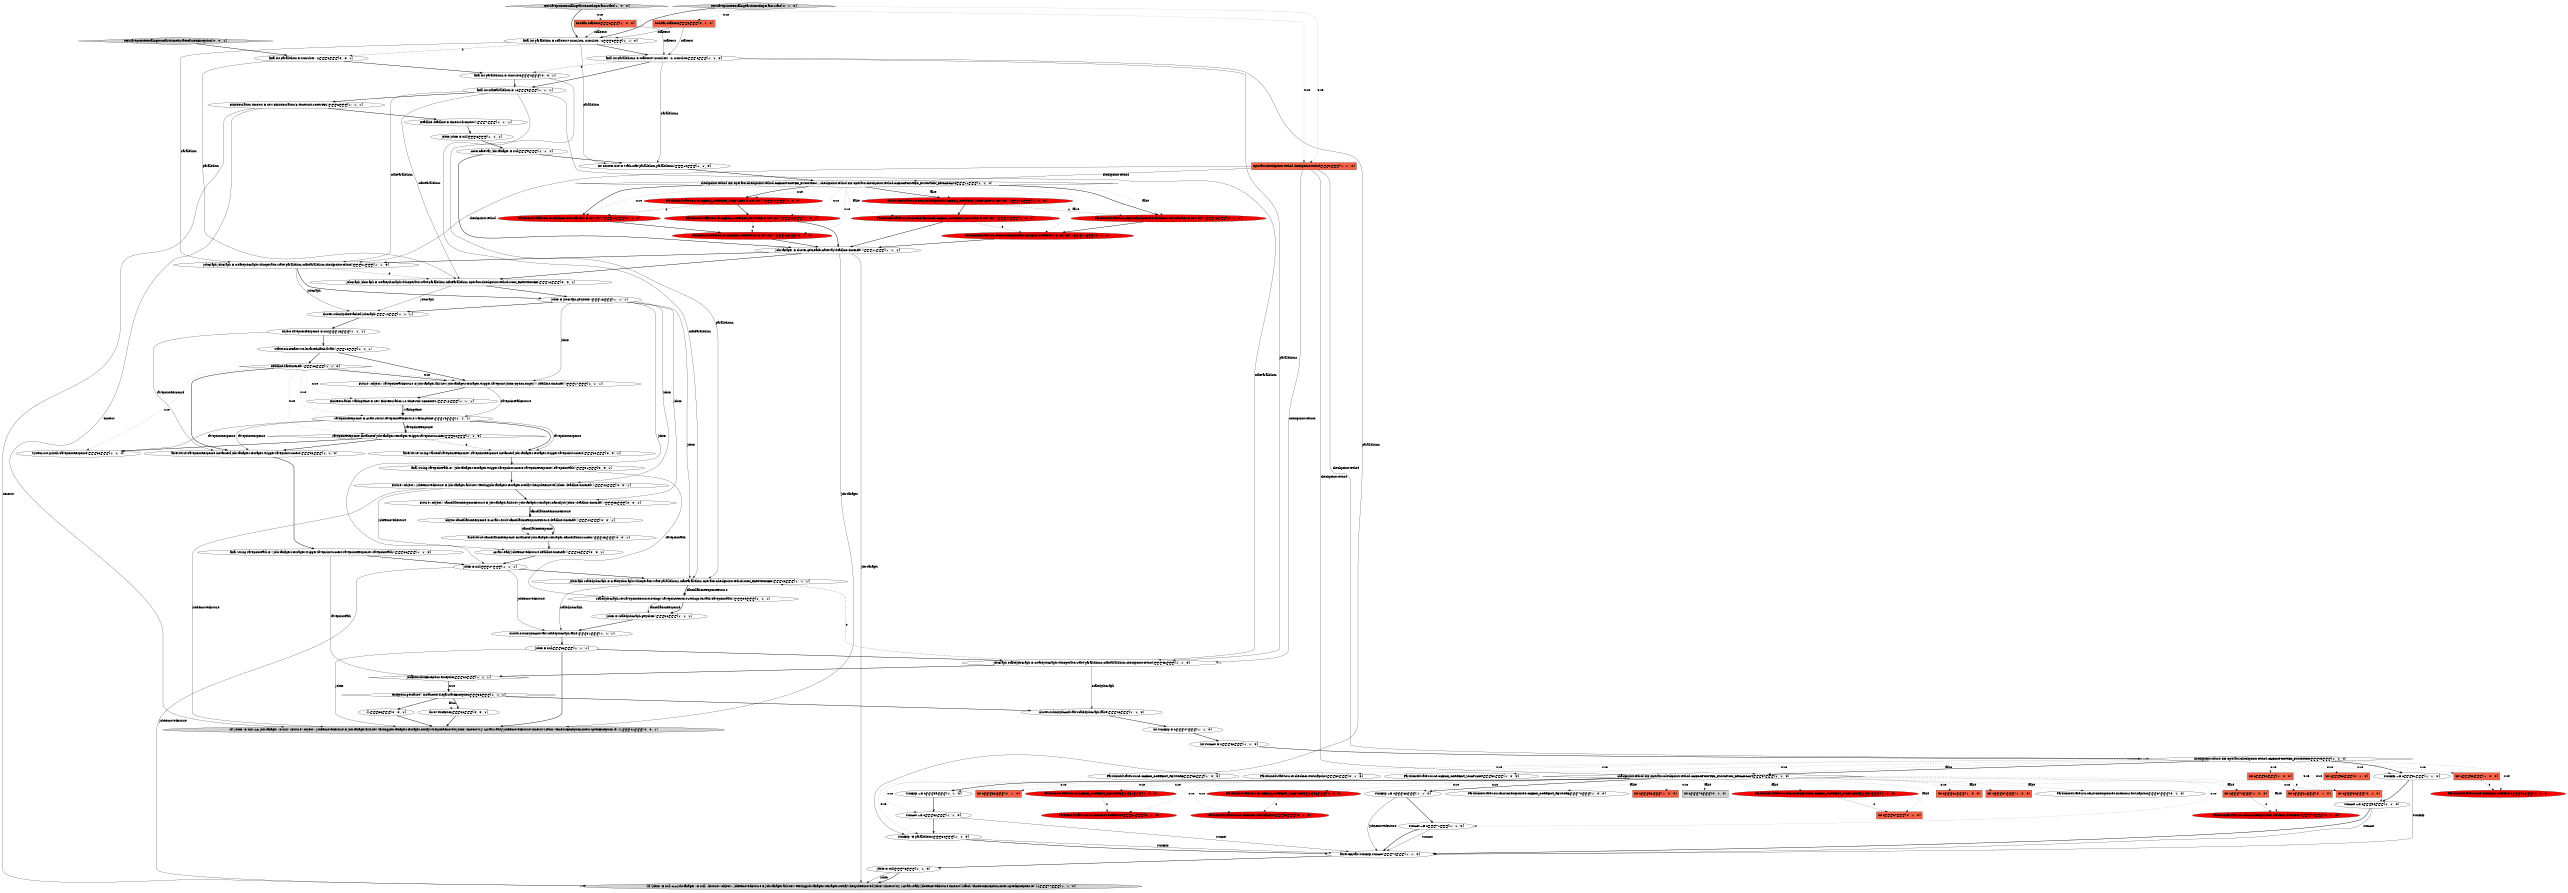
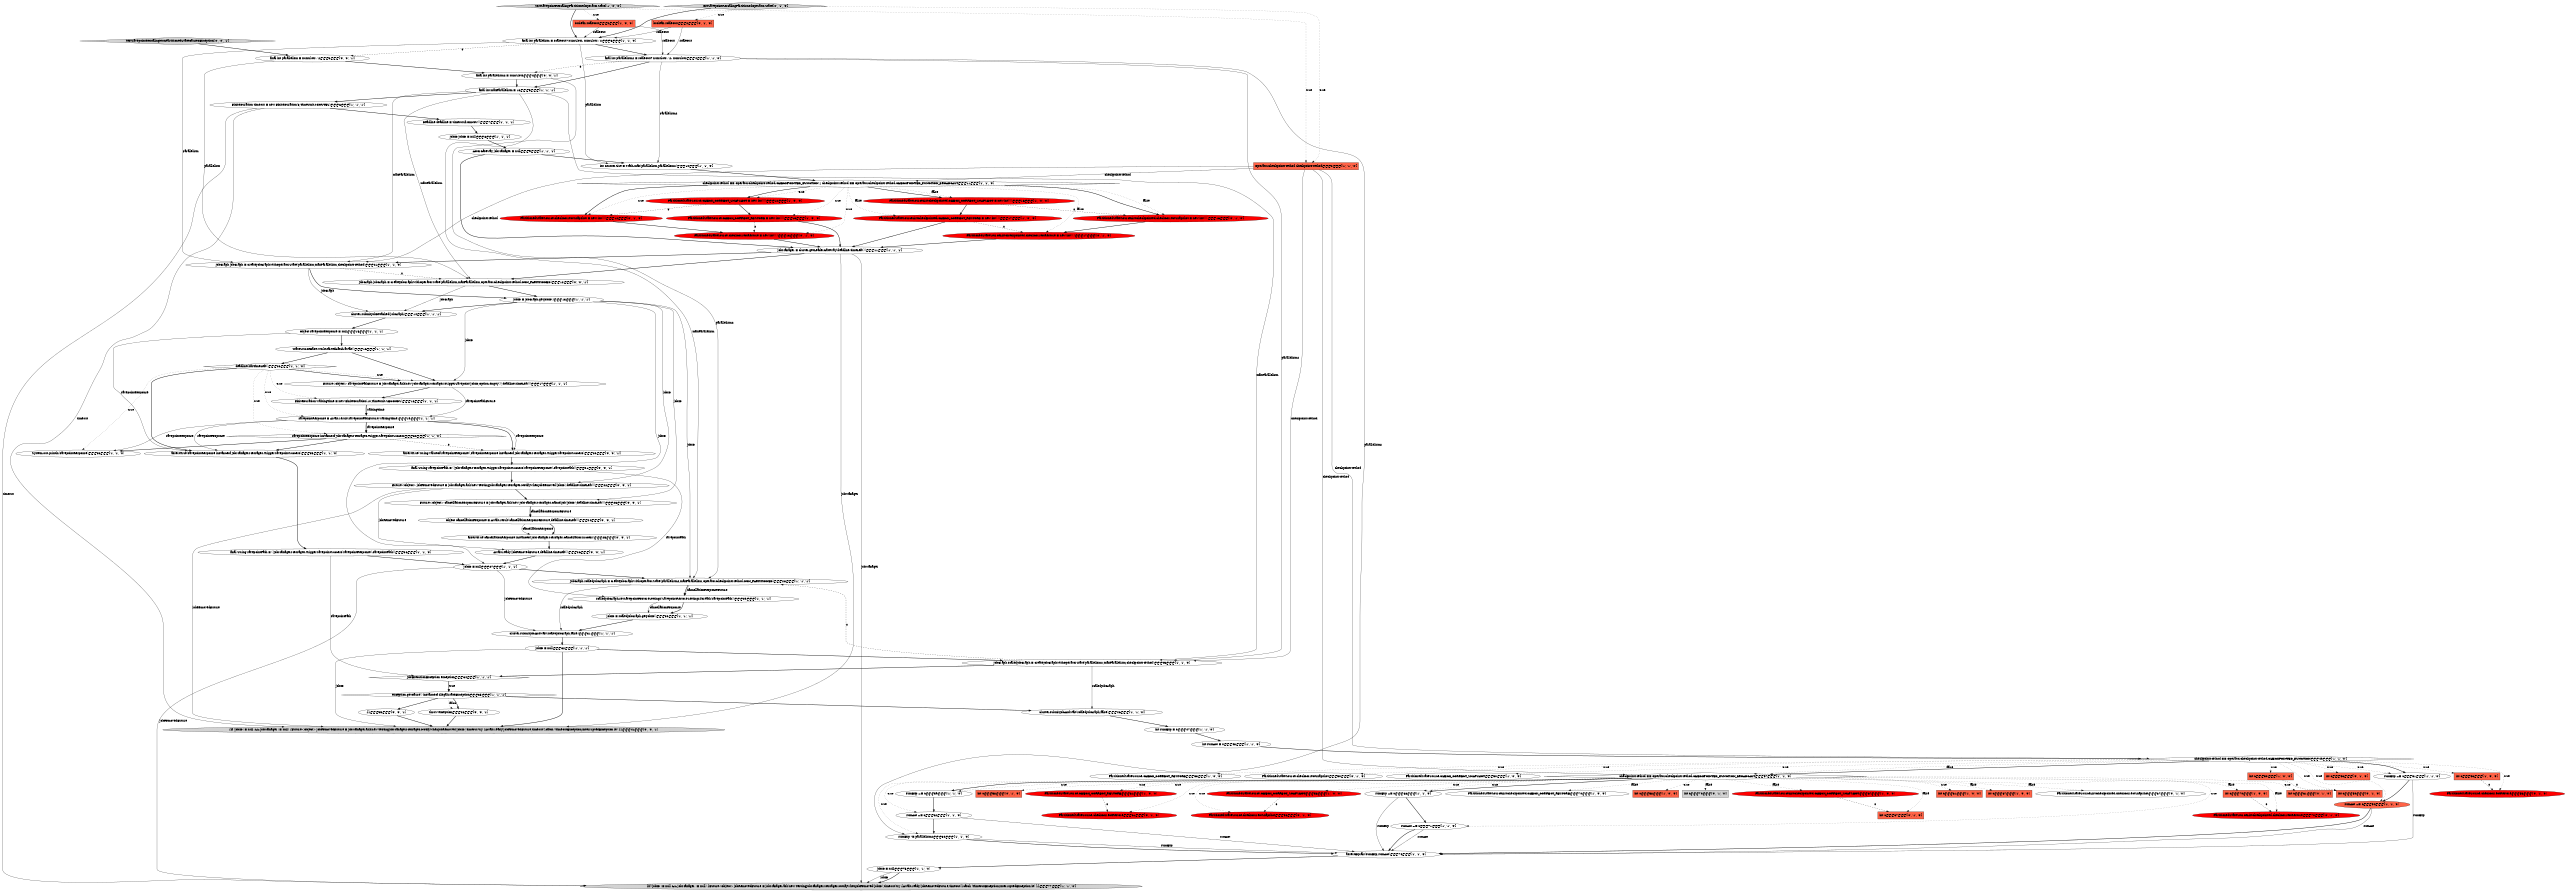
(2372, 805) -> (2372, 805)
(1383, 826) -> (1383, 826)
